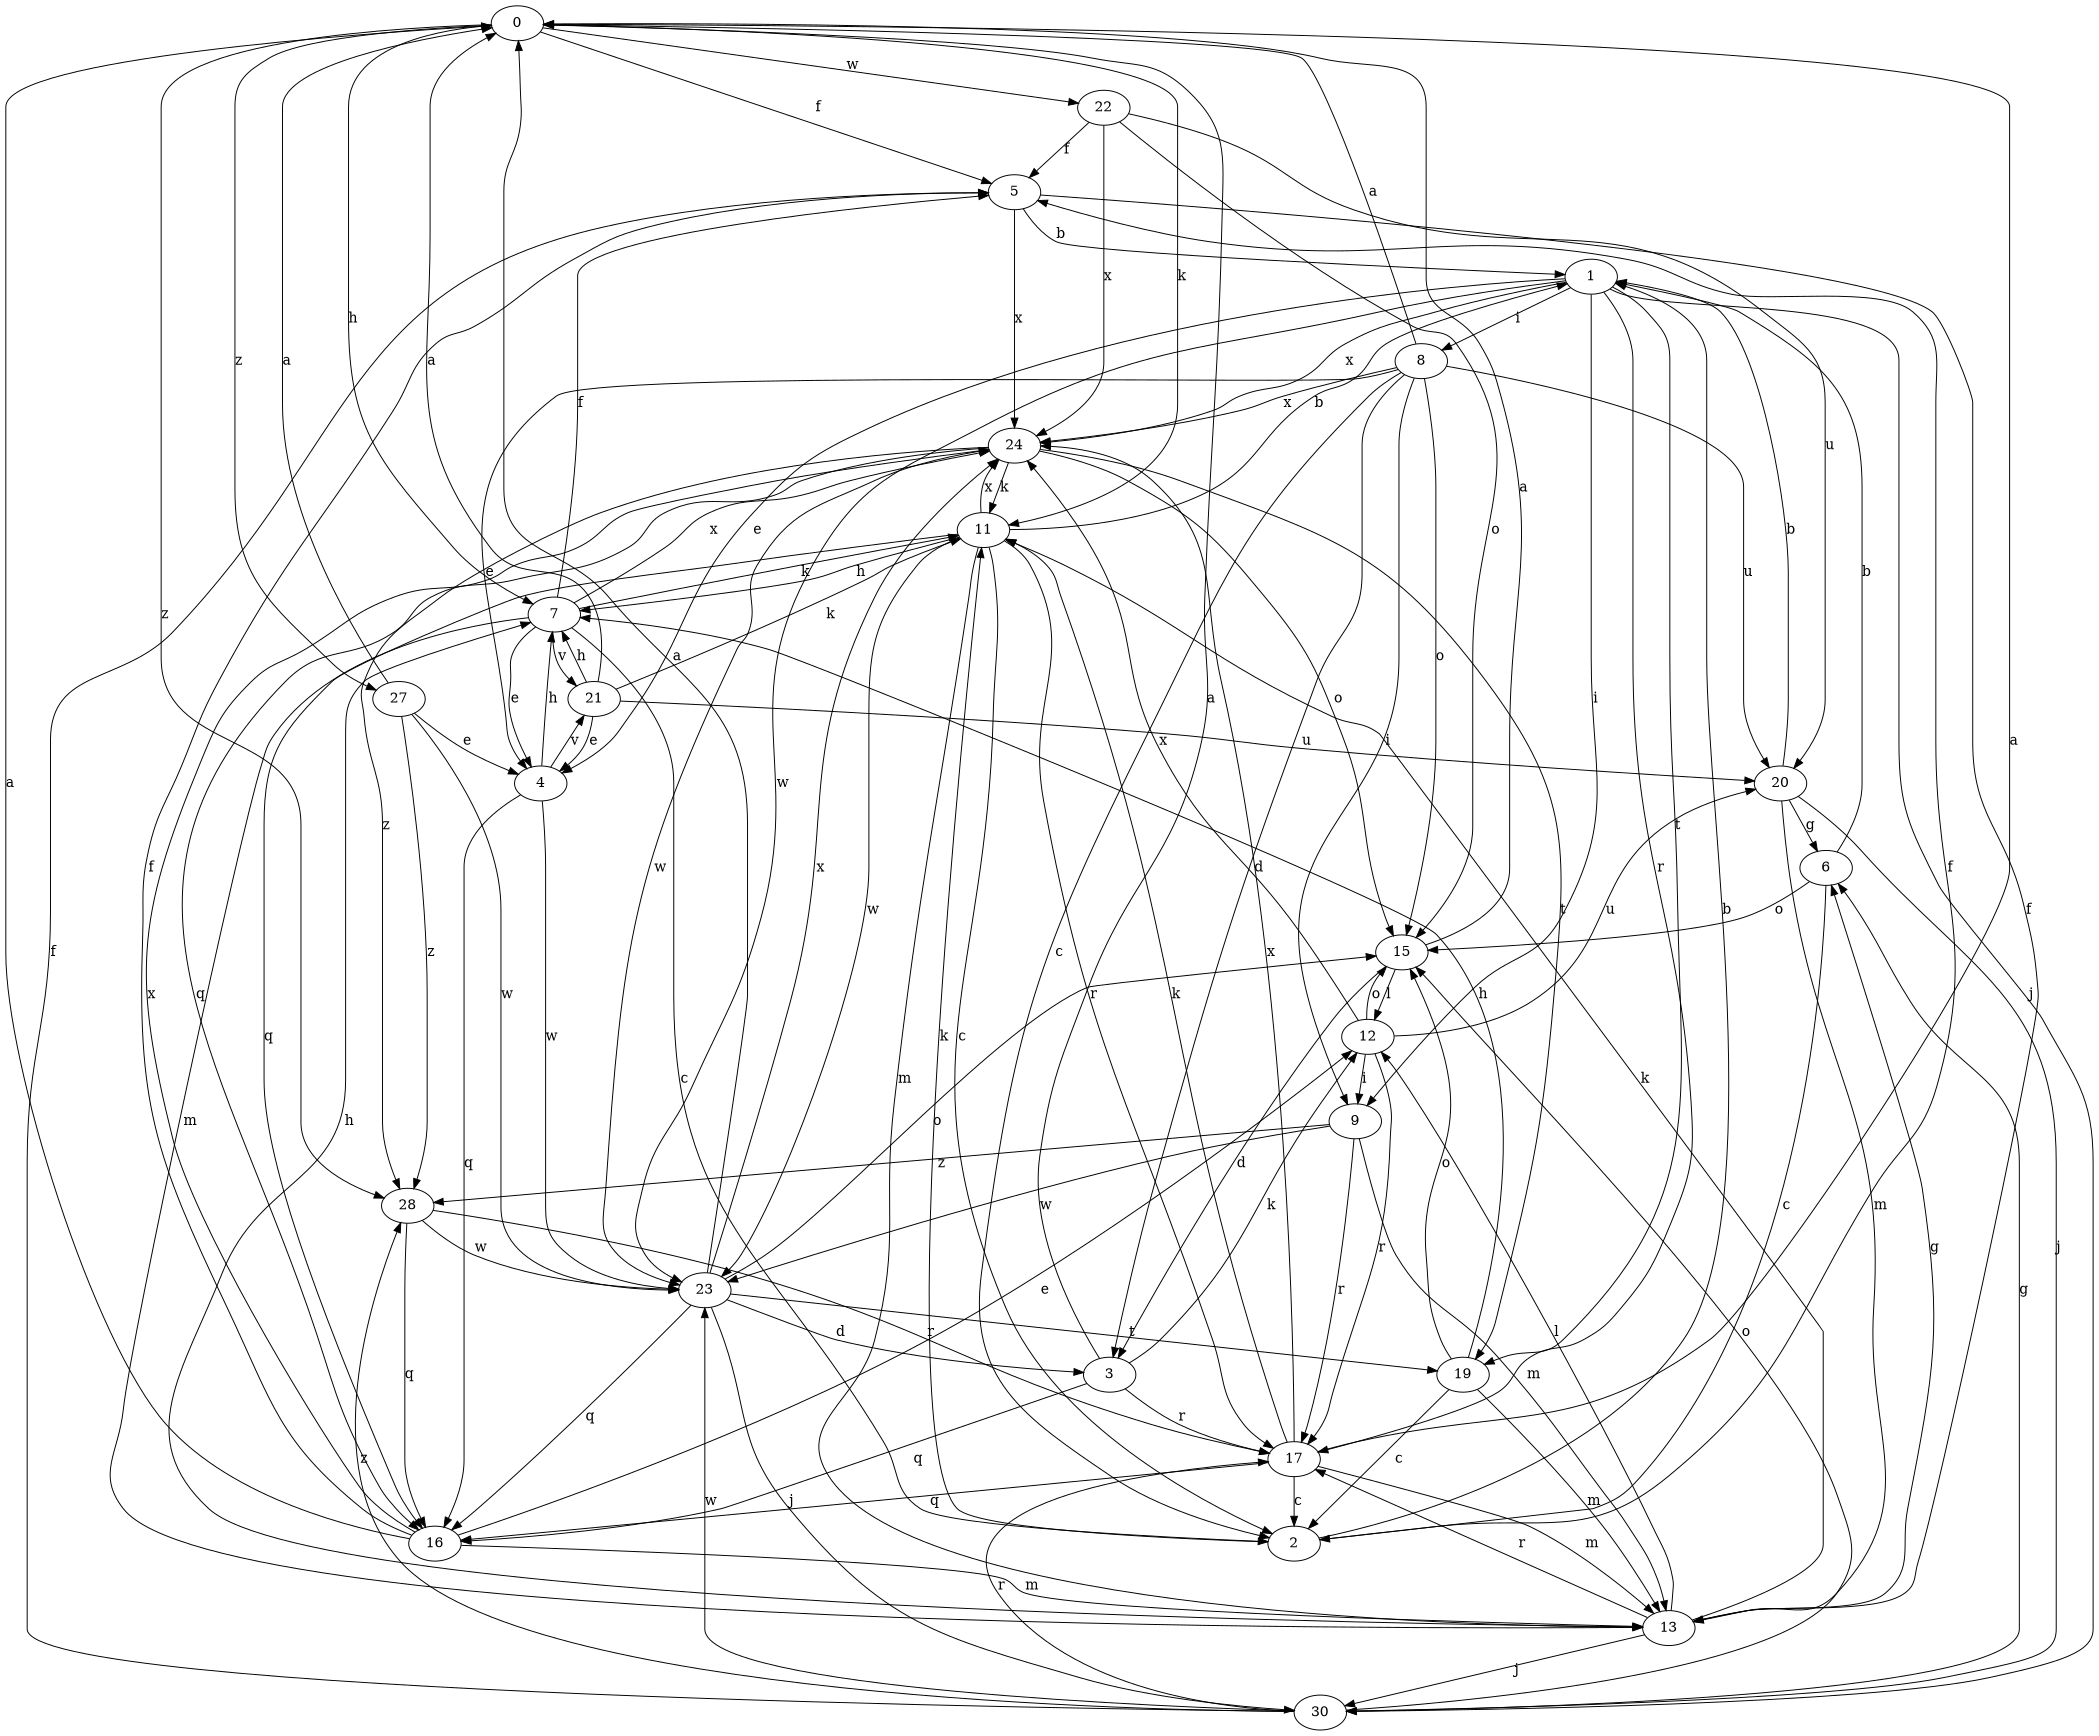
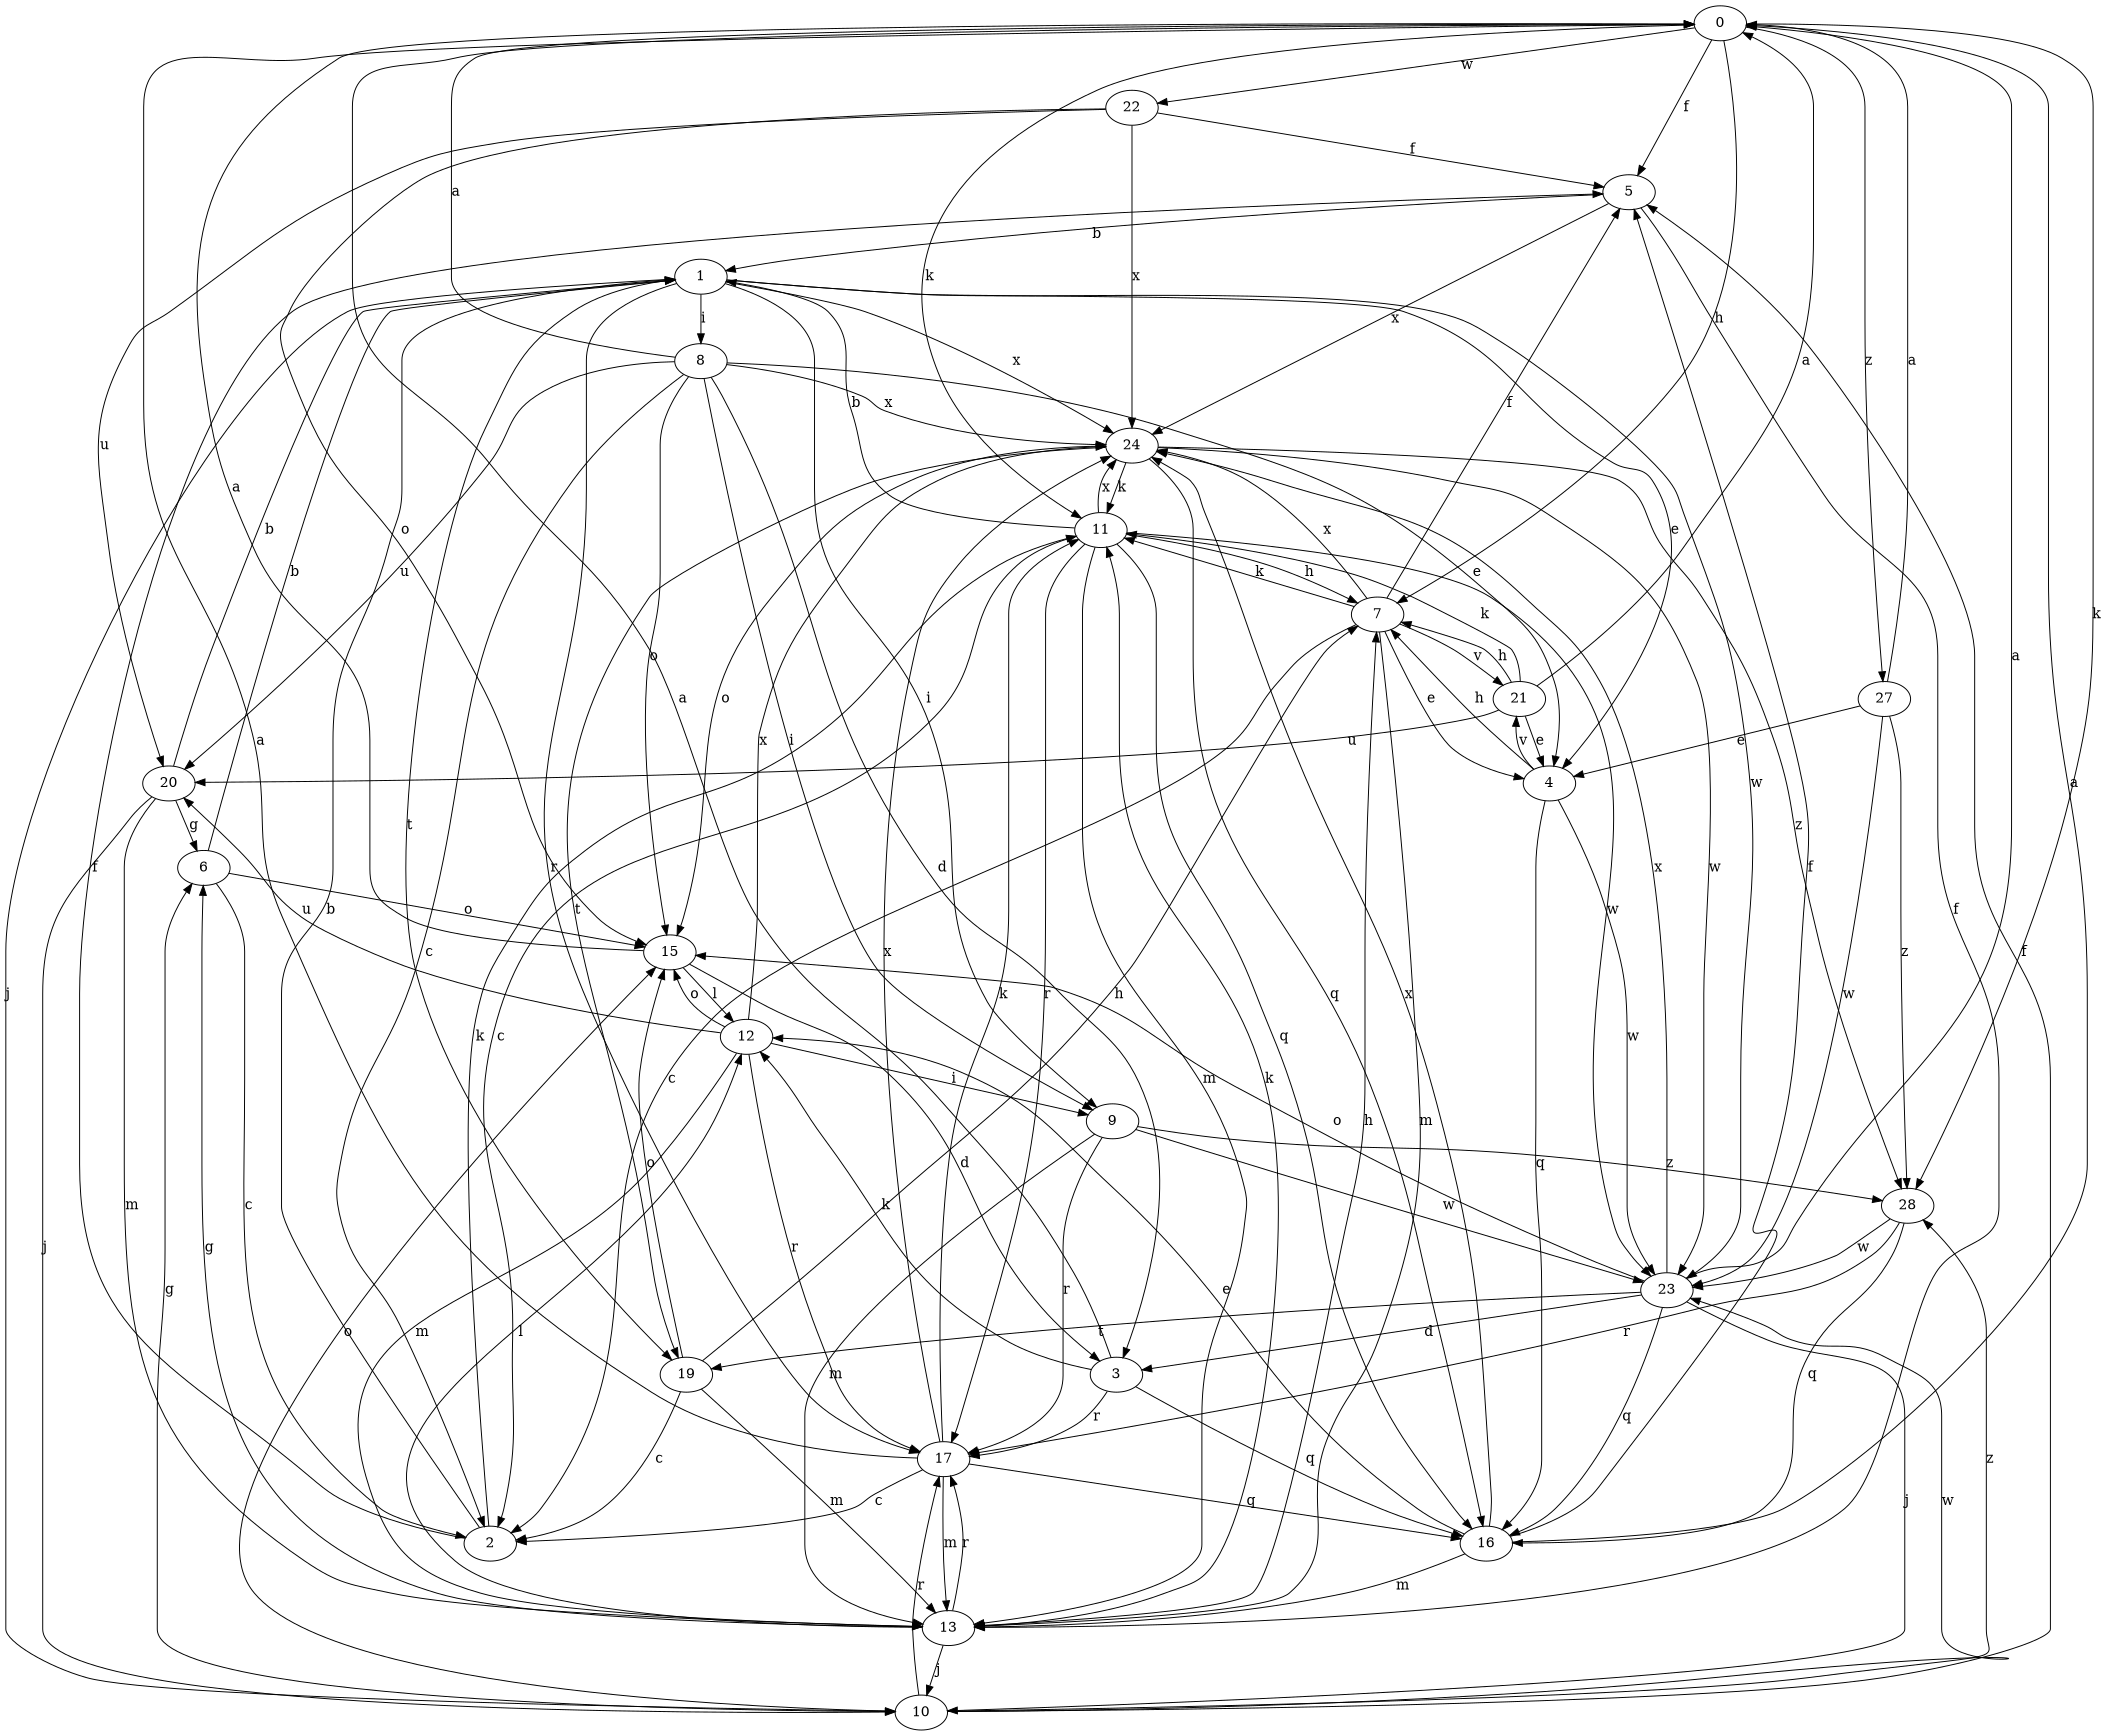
(165, 615) -> (2097, 615)
none -> (367, 1481)
(1320, 1713) -> (921, 1713)
